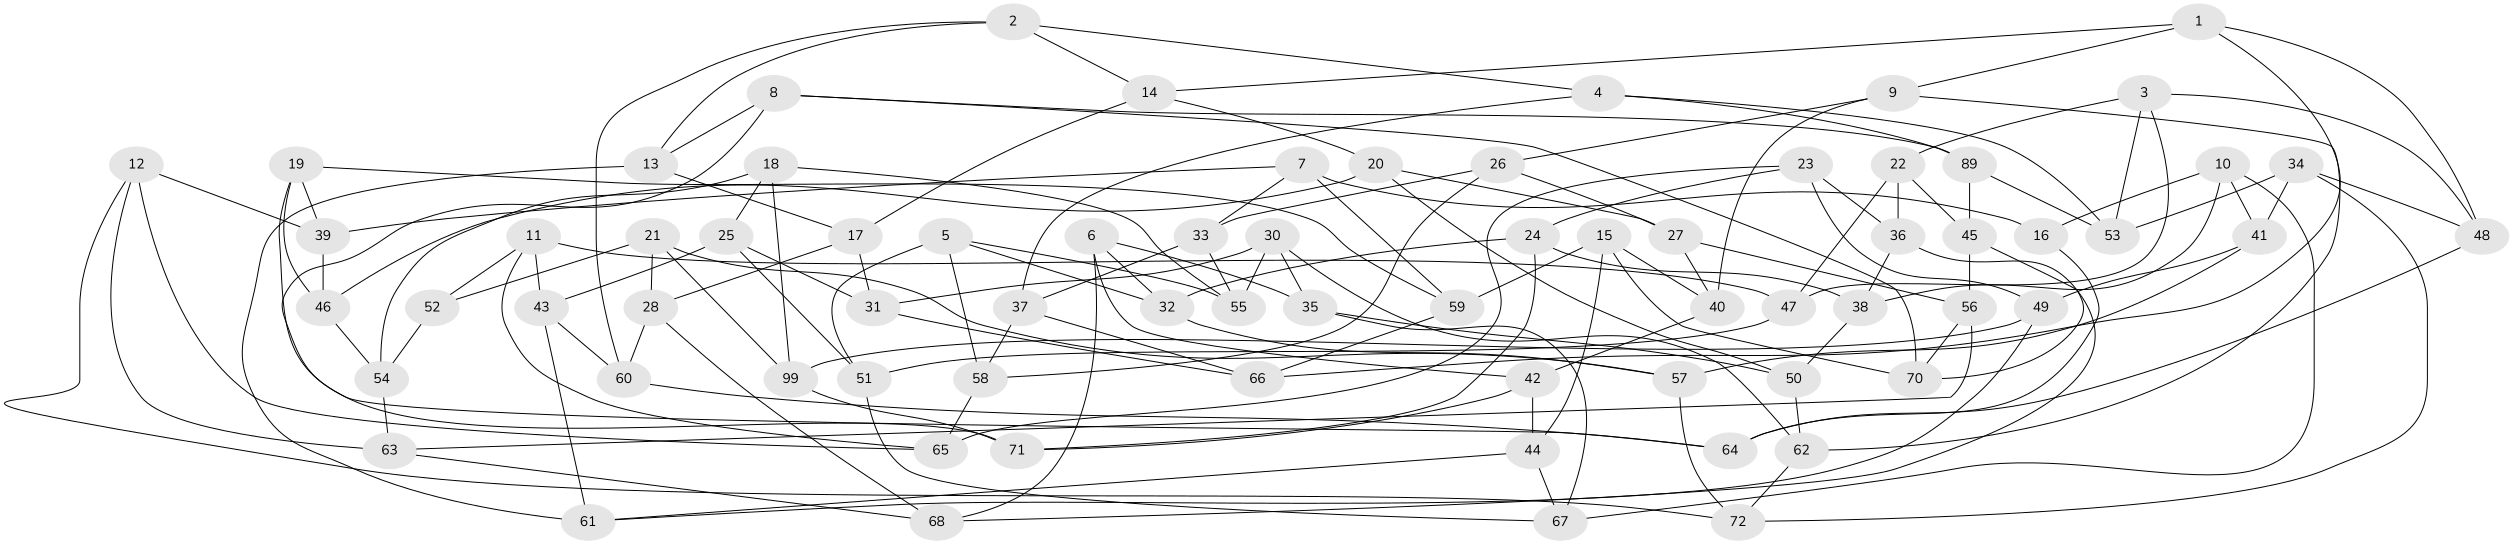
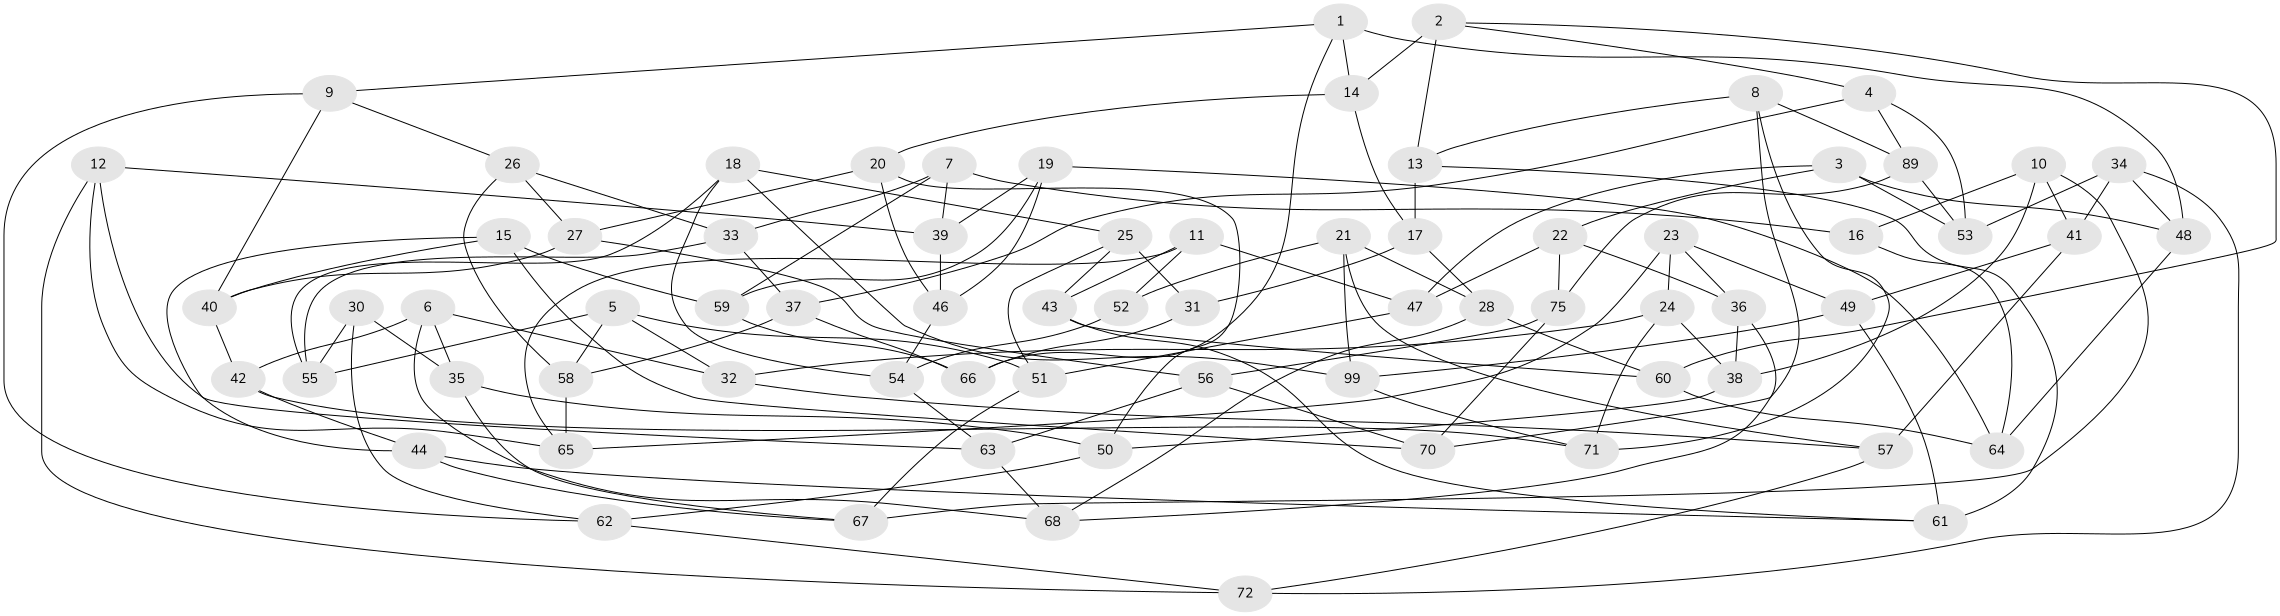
(1970, 236) -> (1558, 308)
(1059, 282) -> none
